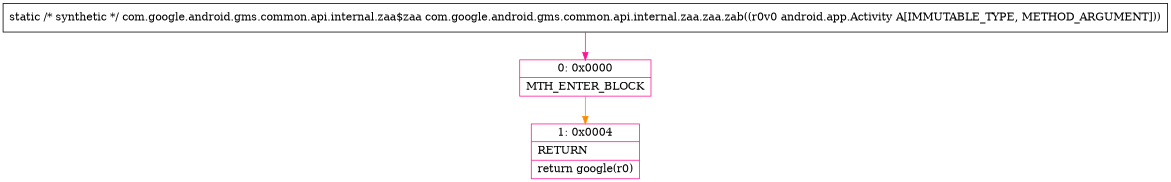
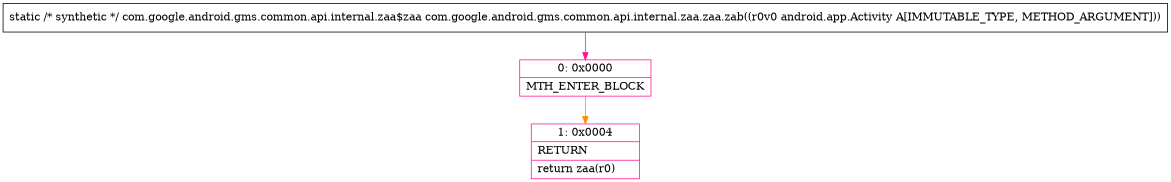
(585, 169) -> (576, 169)
